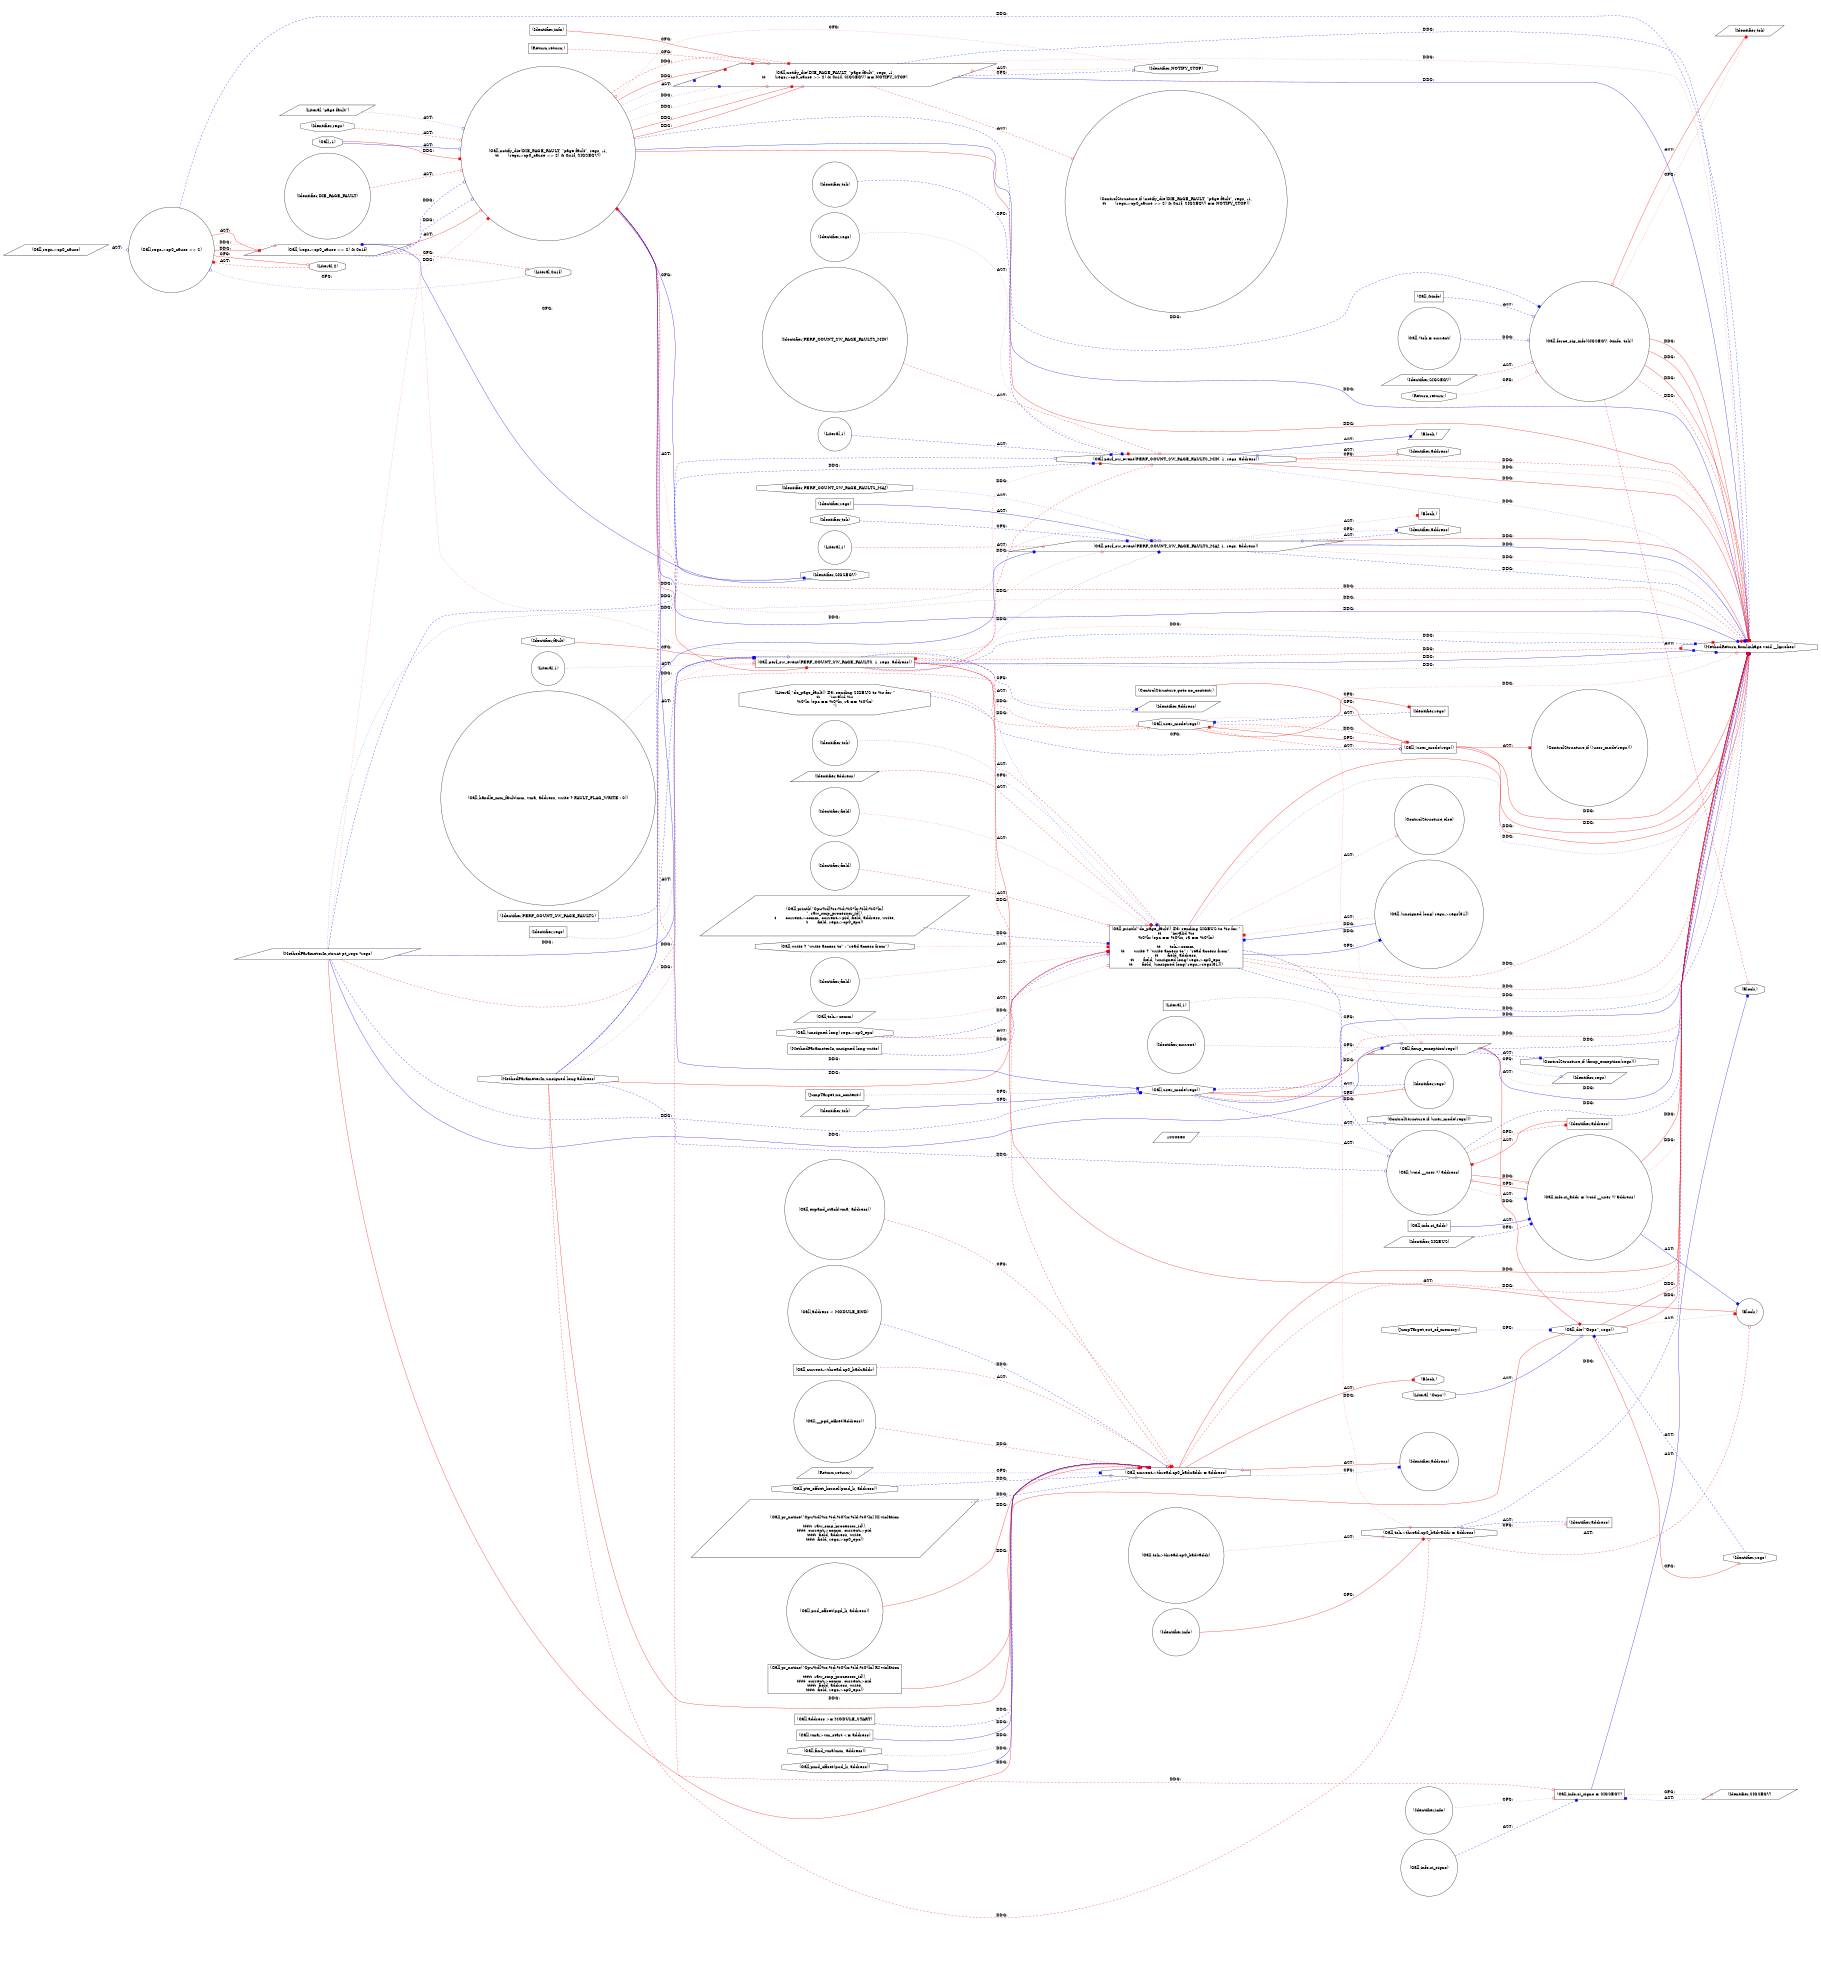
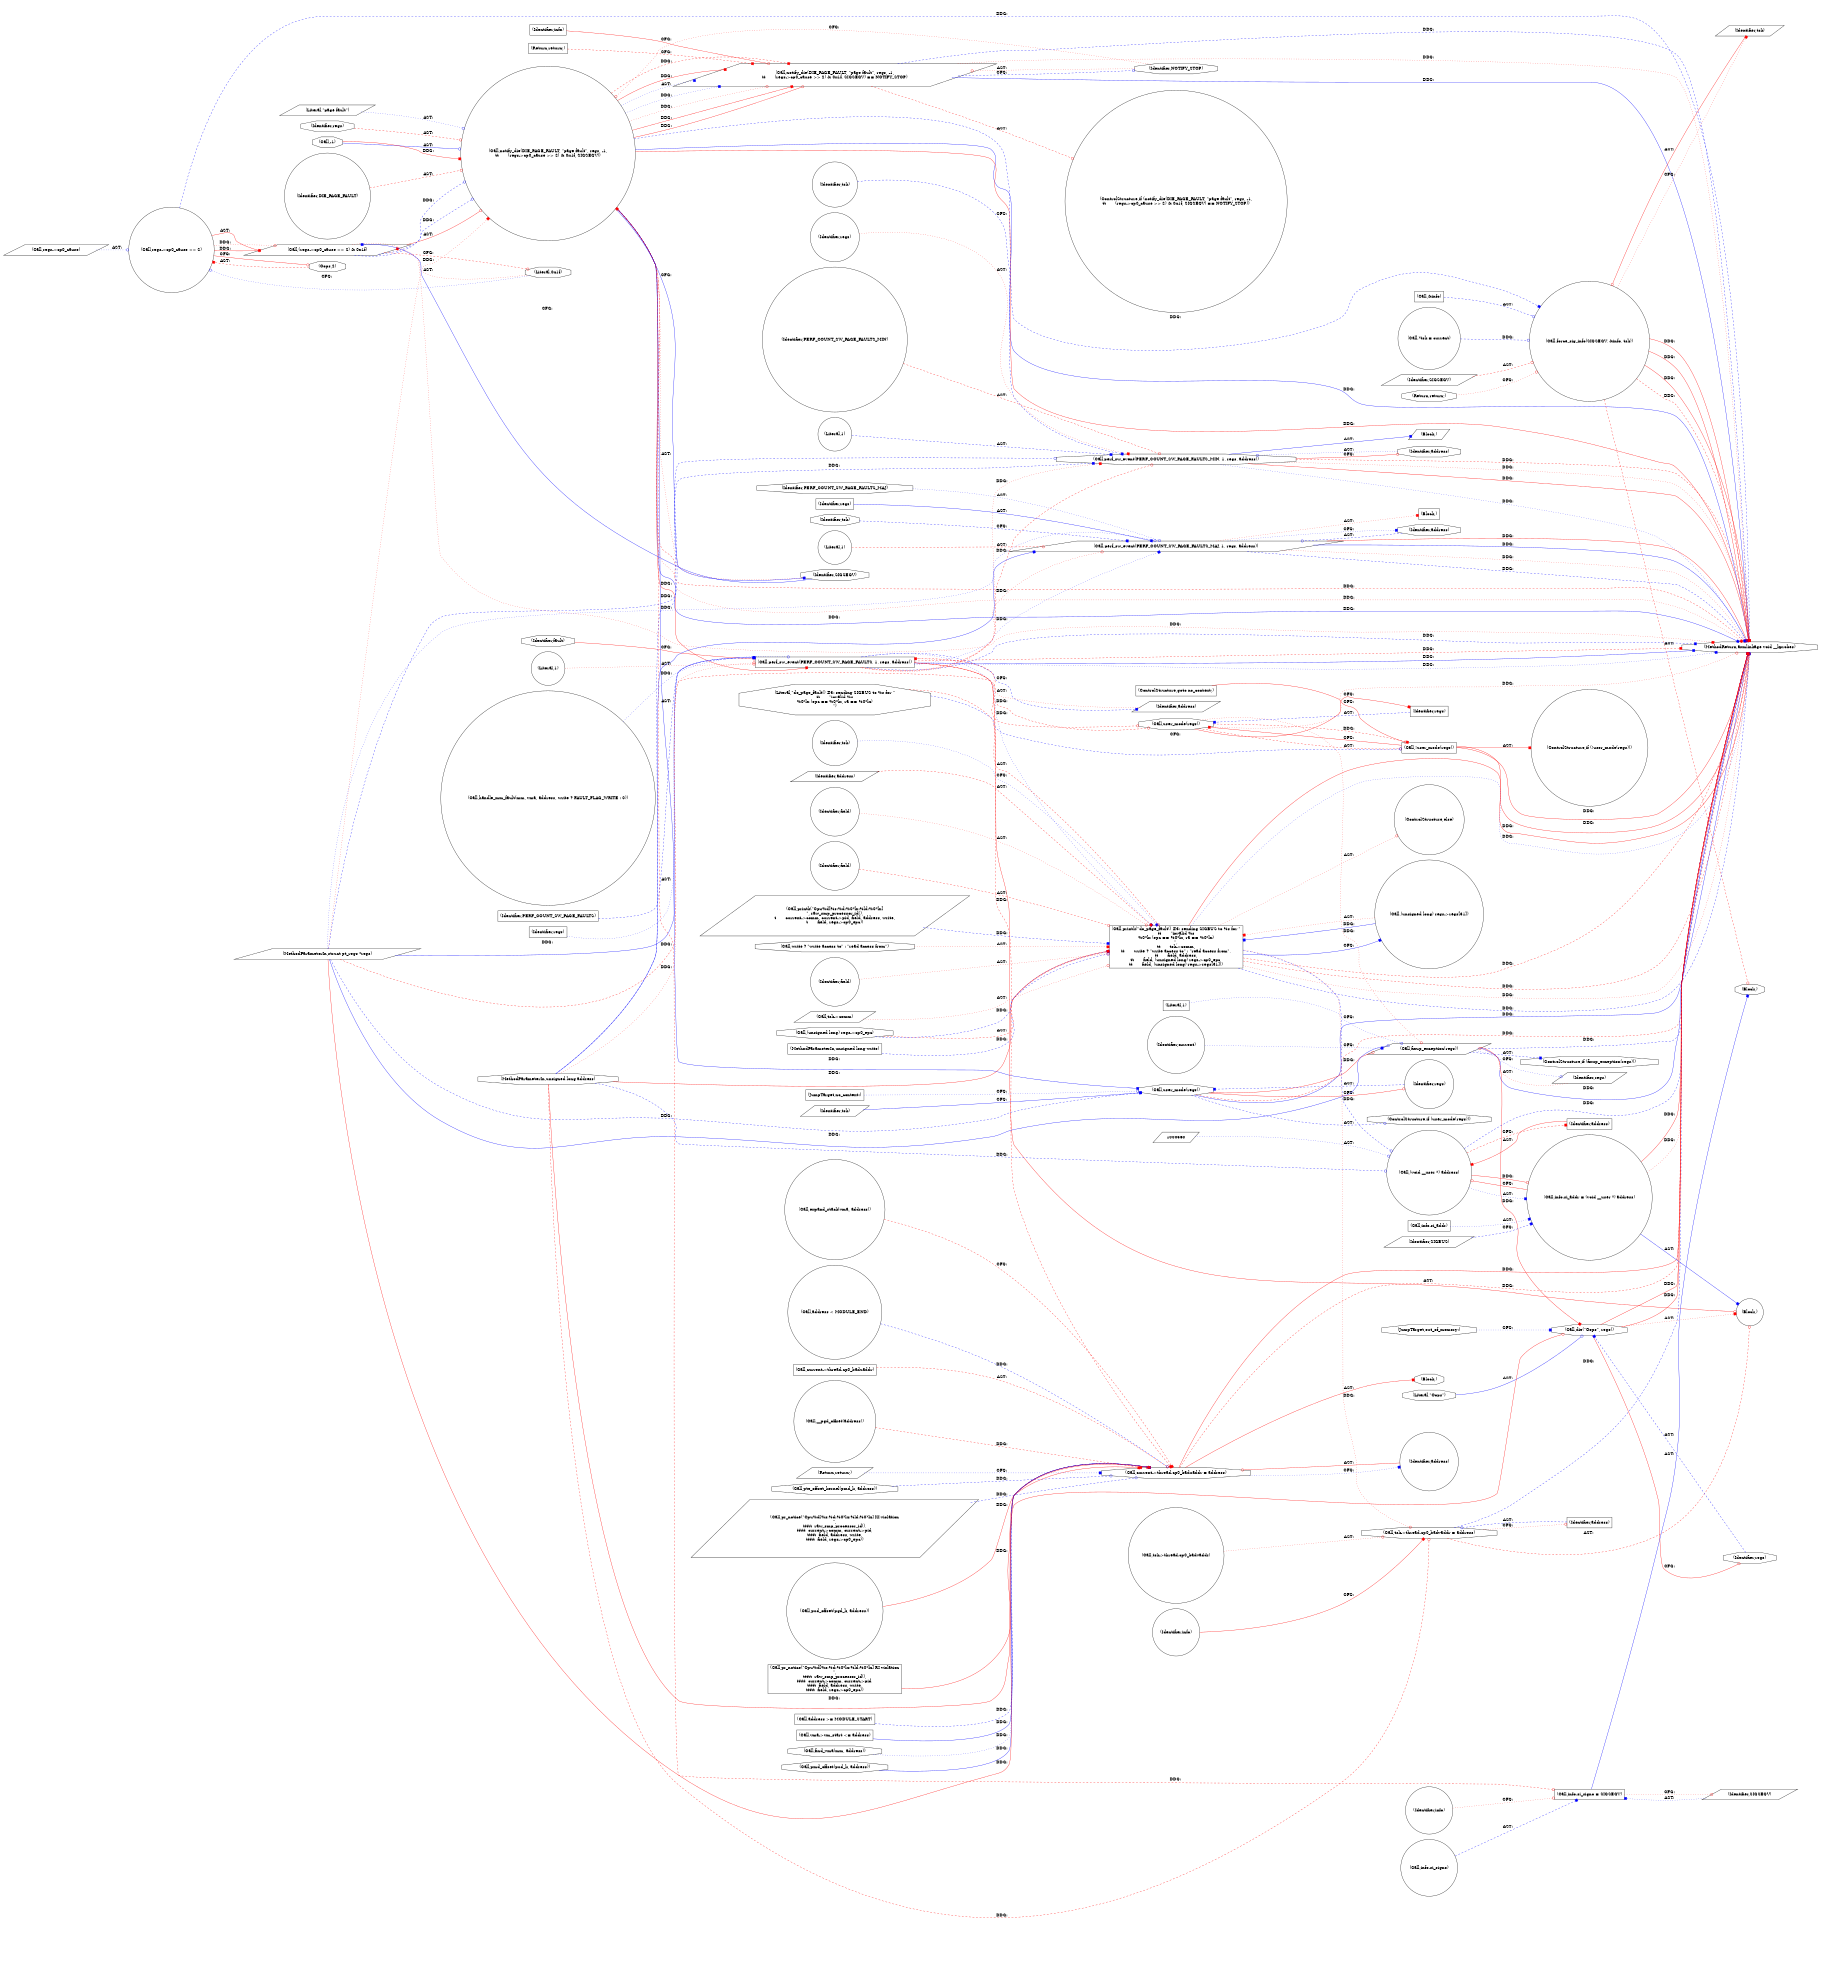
(327, 266) -> (327, 266)
none -> (457, 279)
(1489, 1226) -> (1489, 1226)
